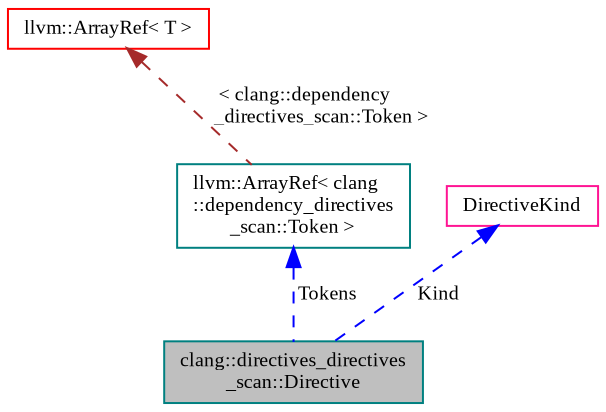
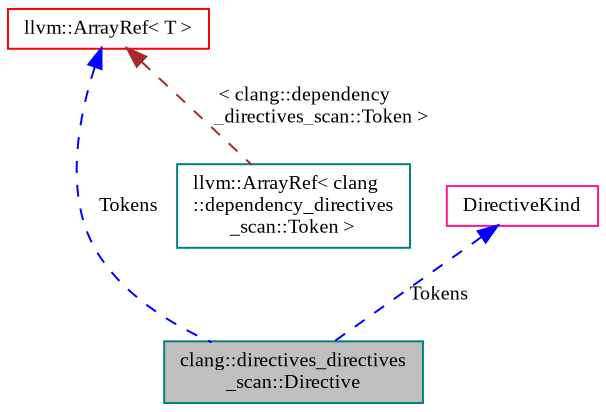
(437, 295) -> (437, 295)
(294, 305) -> (88, 233)
